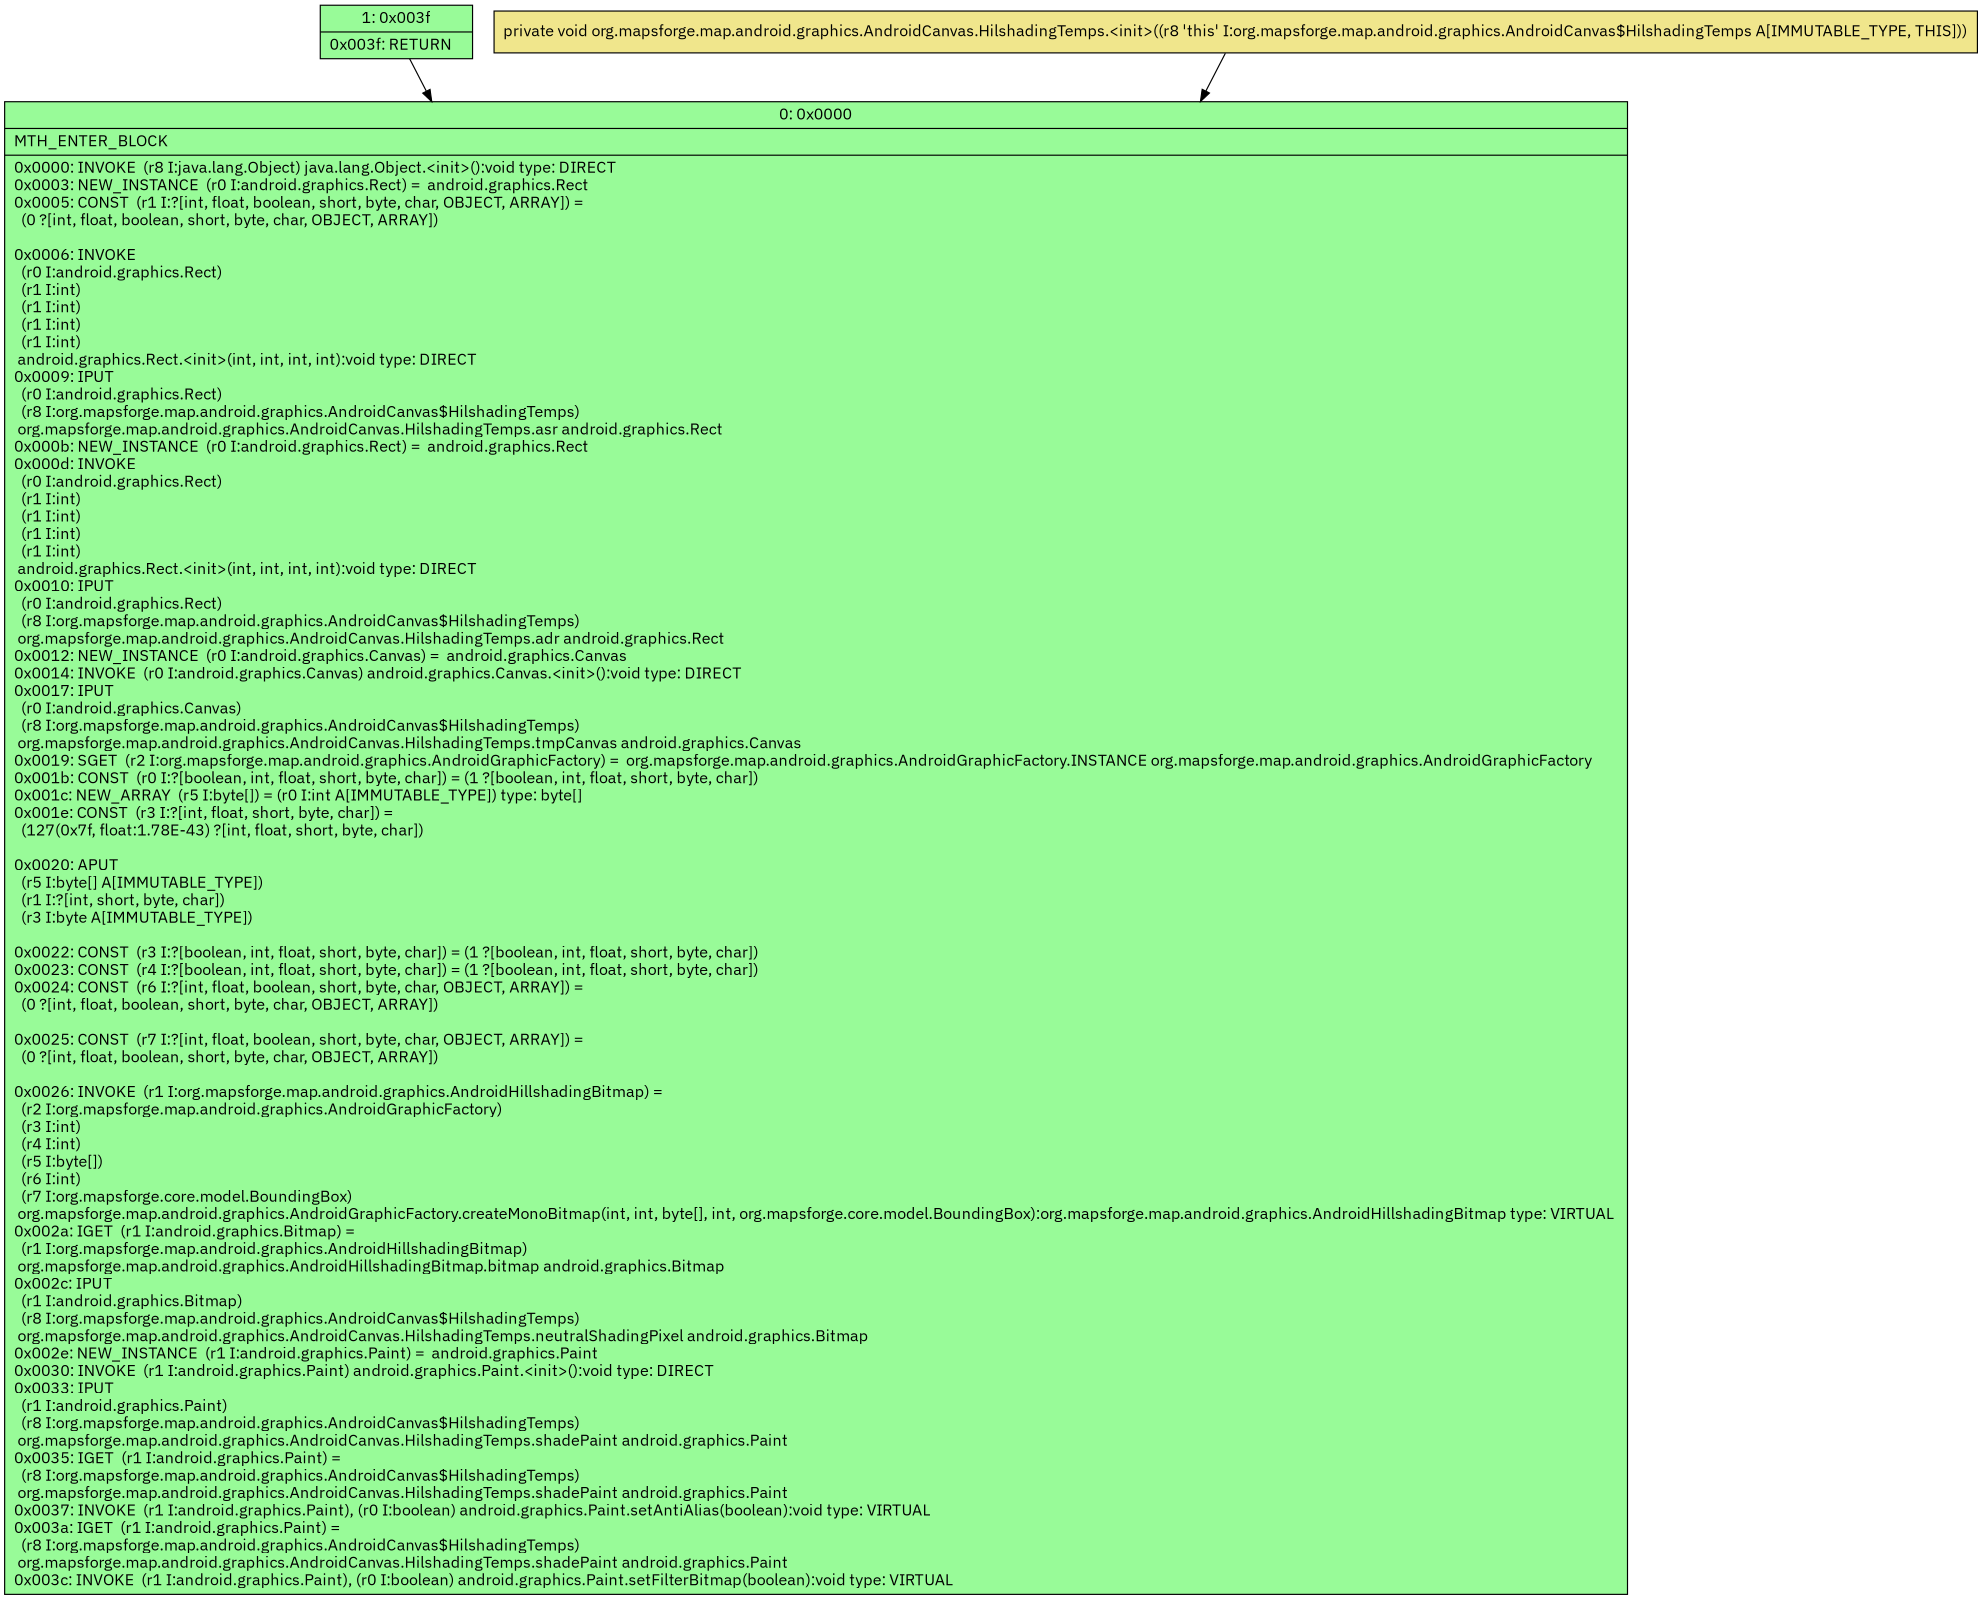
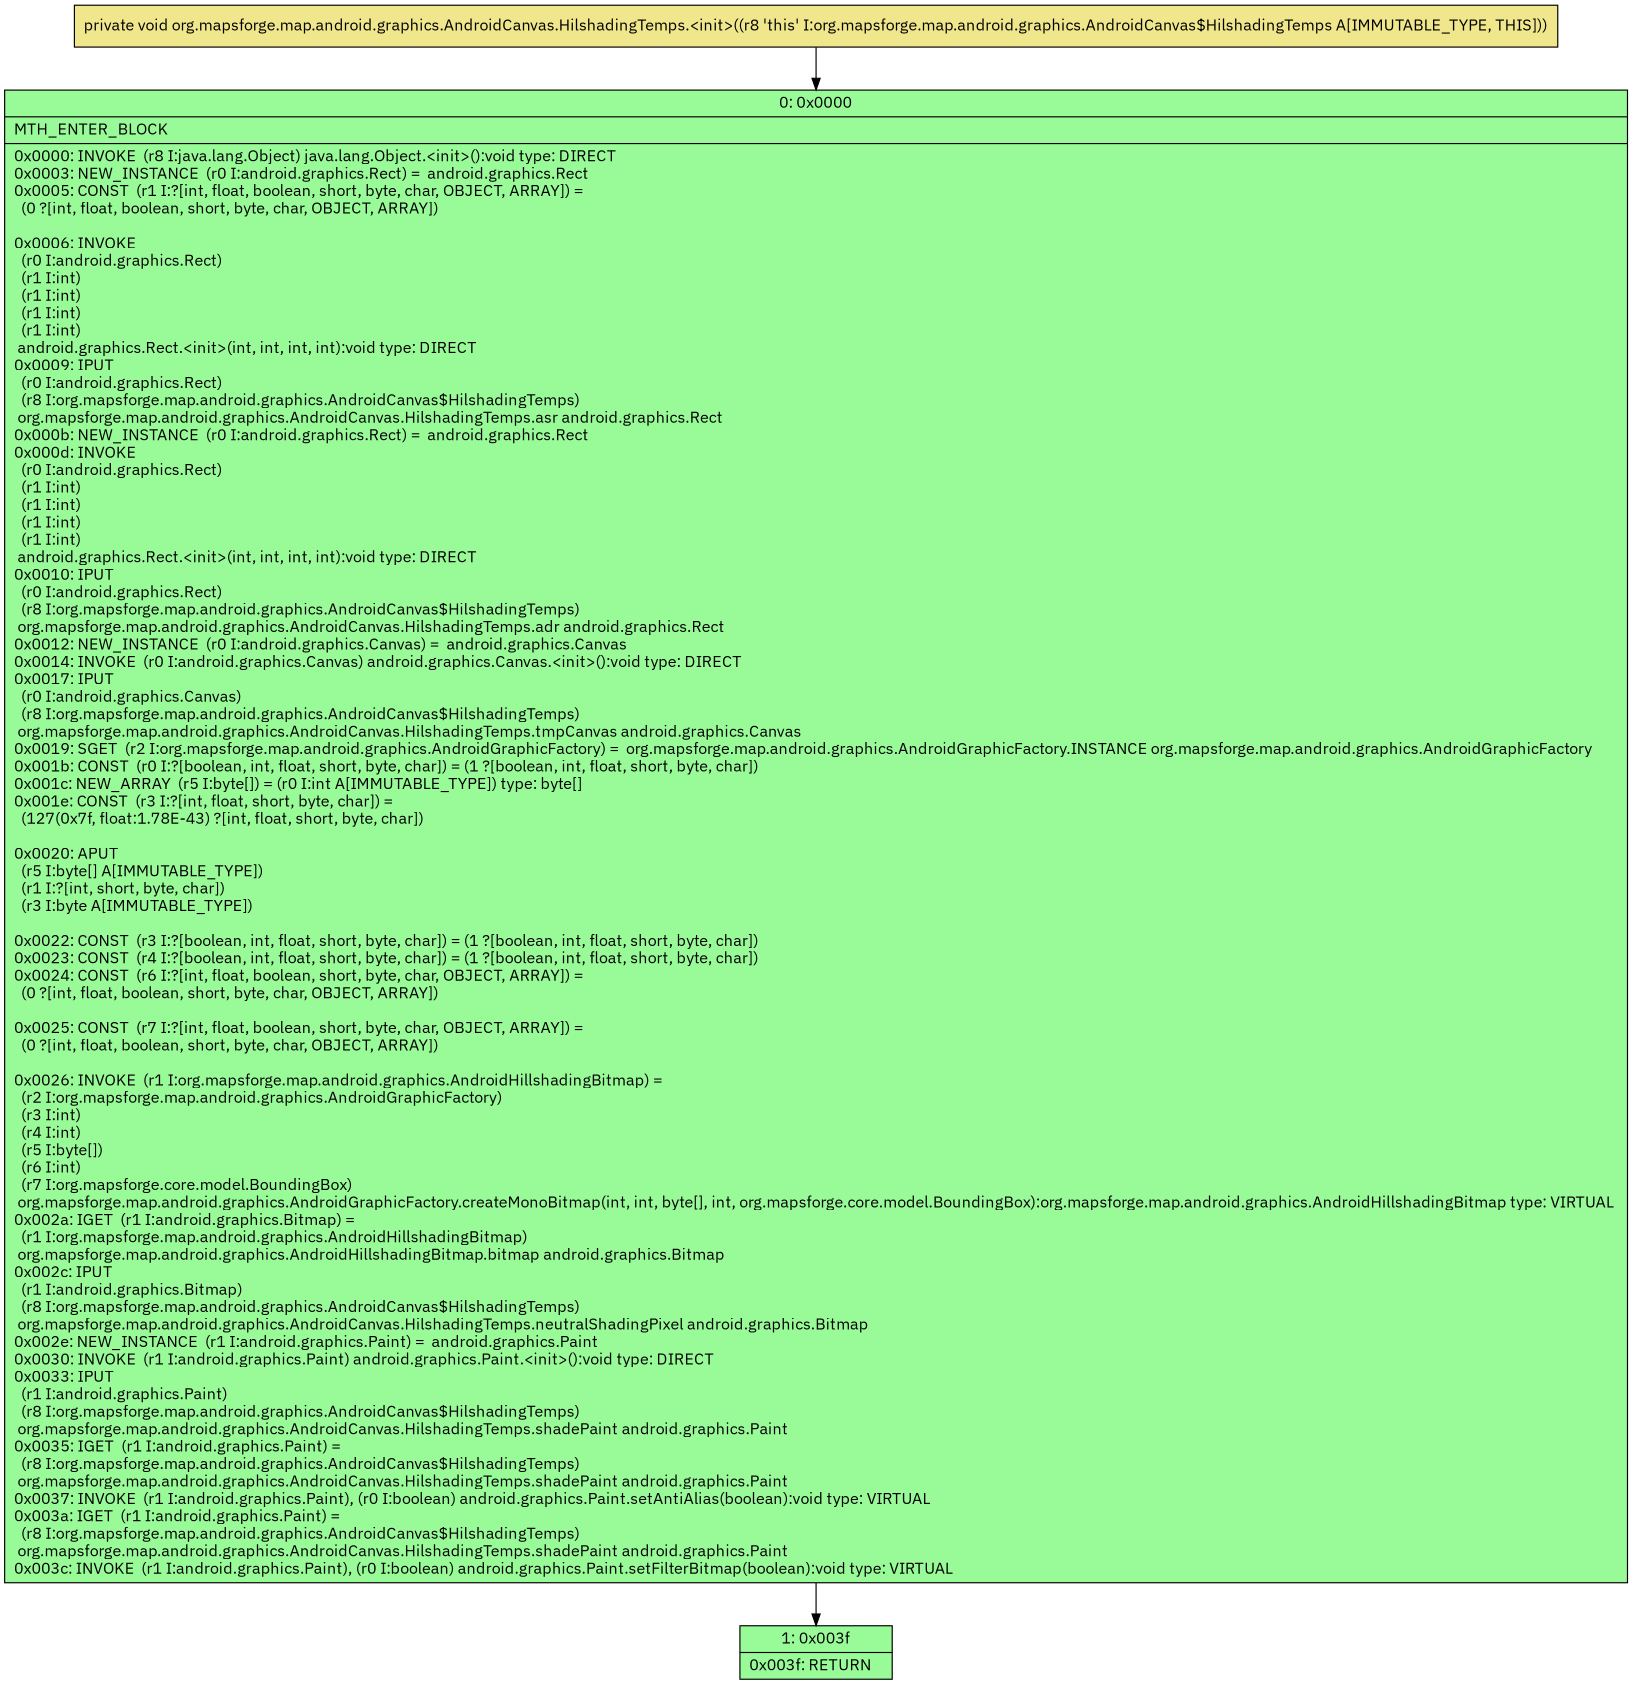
(418, 75) -> (816, 1598)
